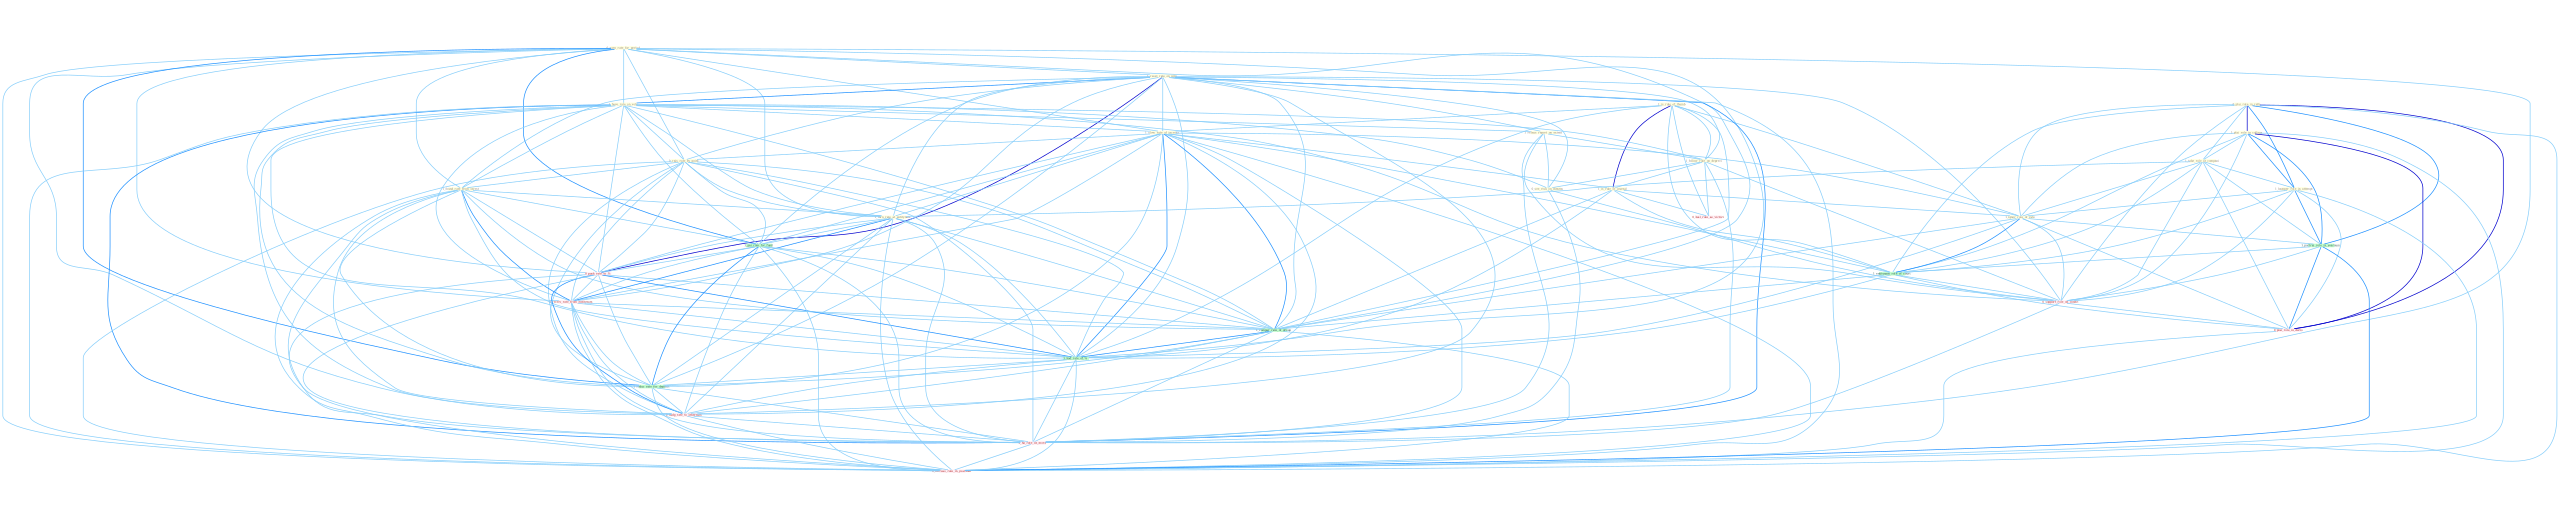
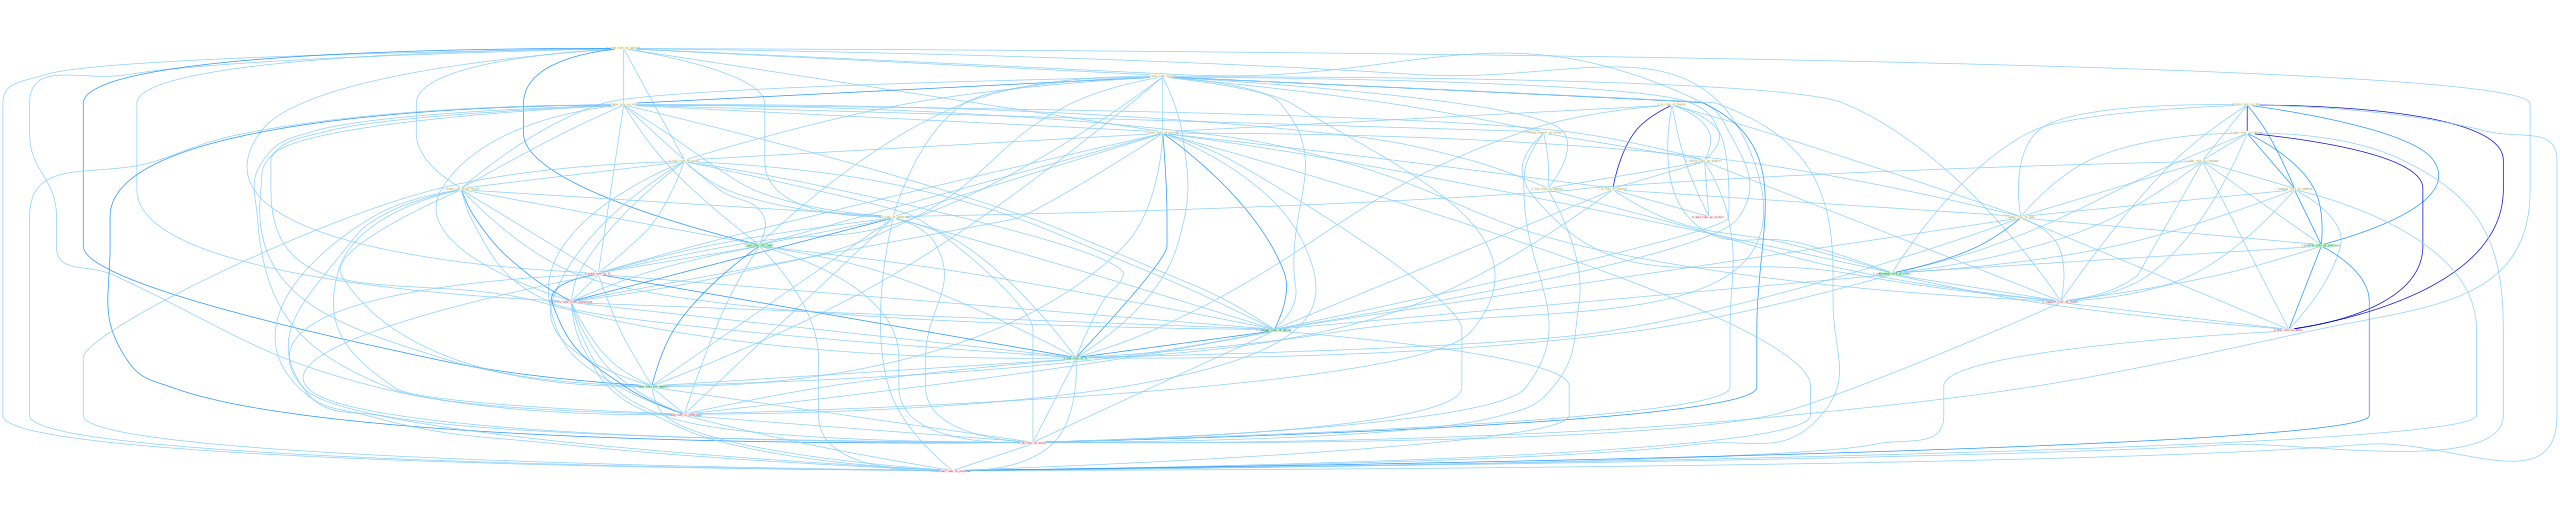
(855, 233) -> (855, 233)
